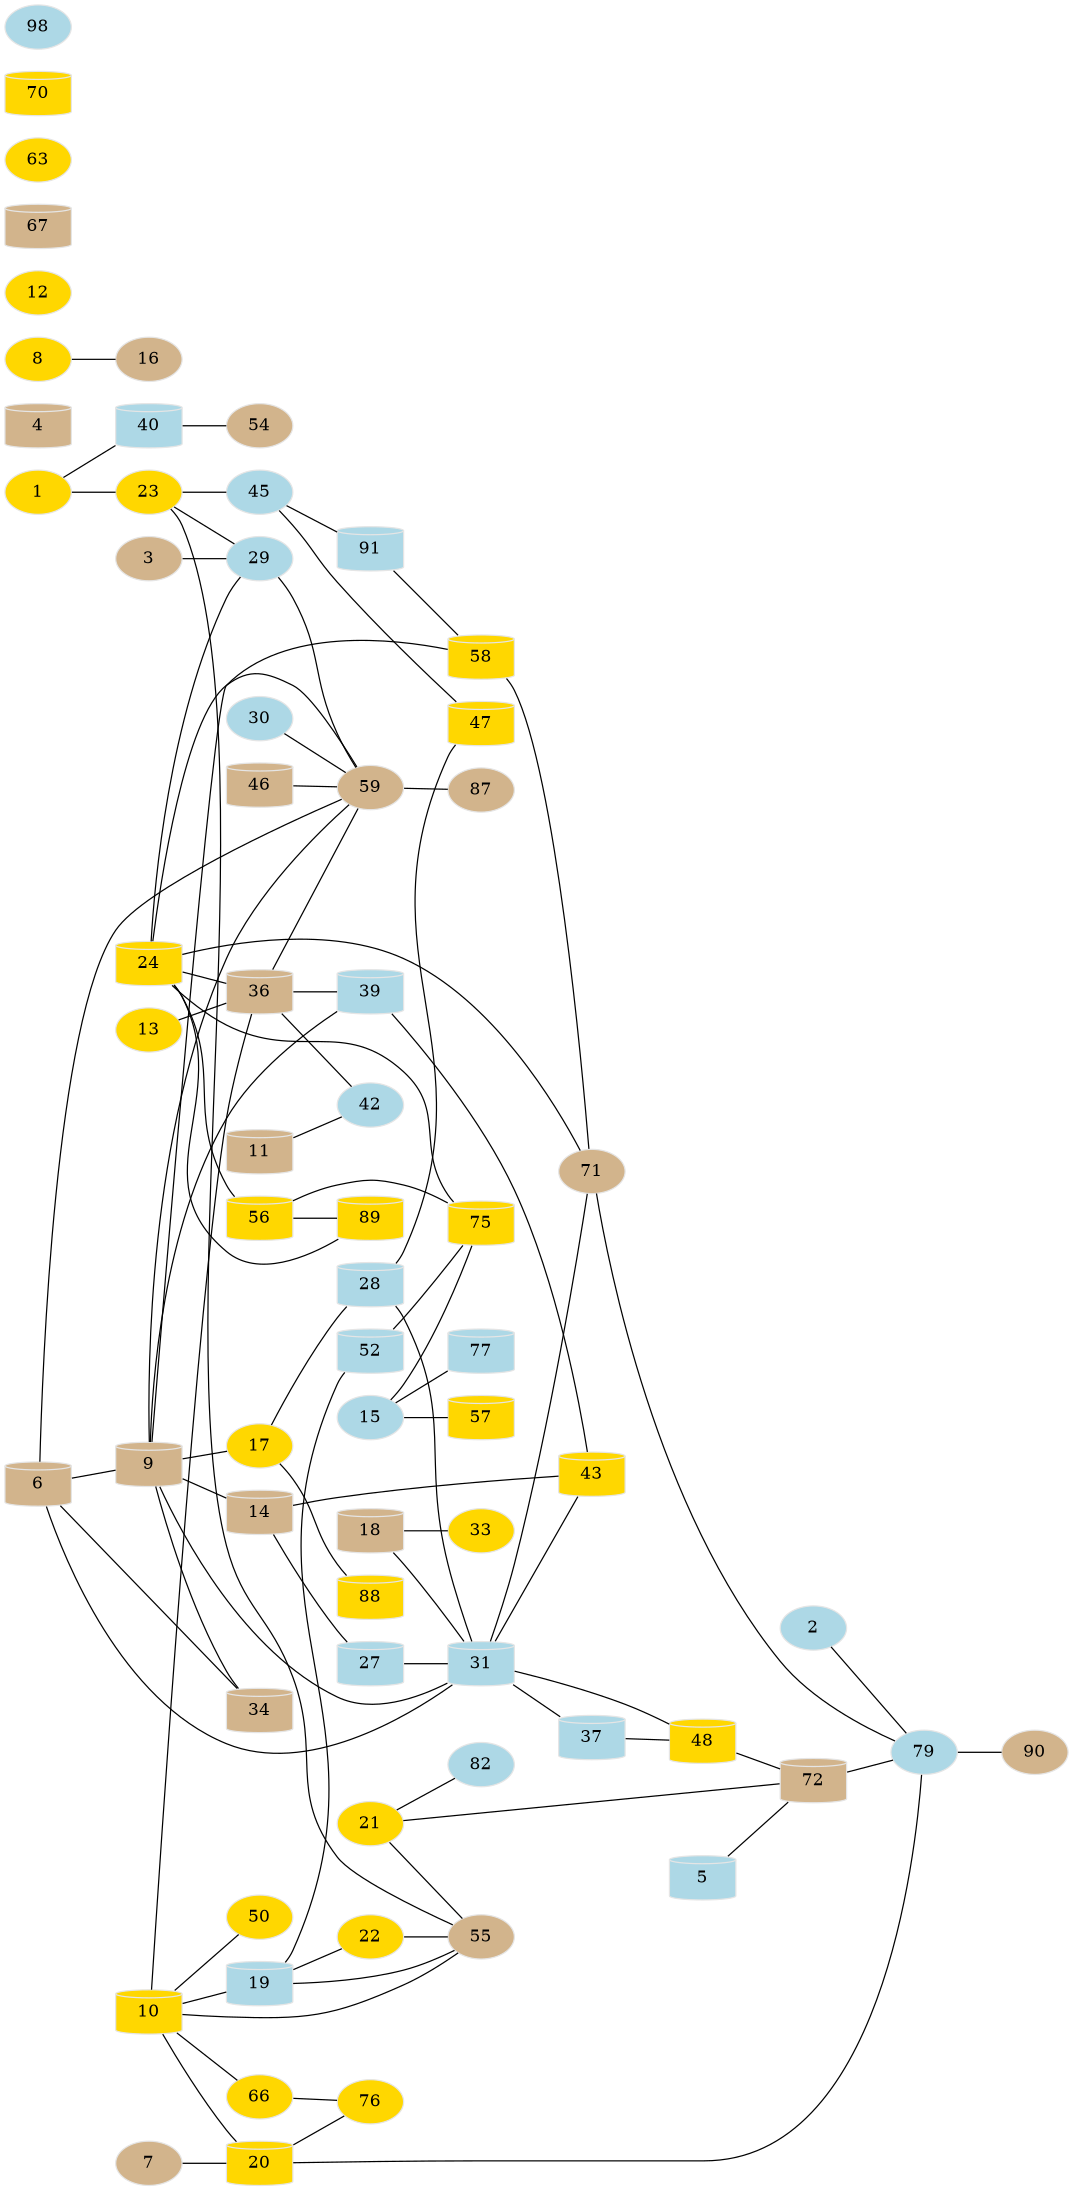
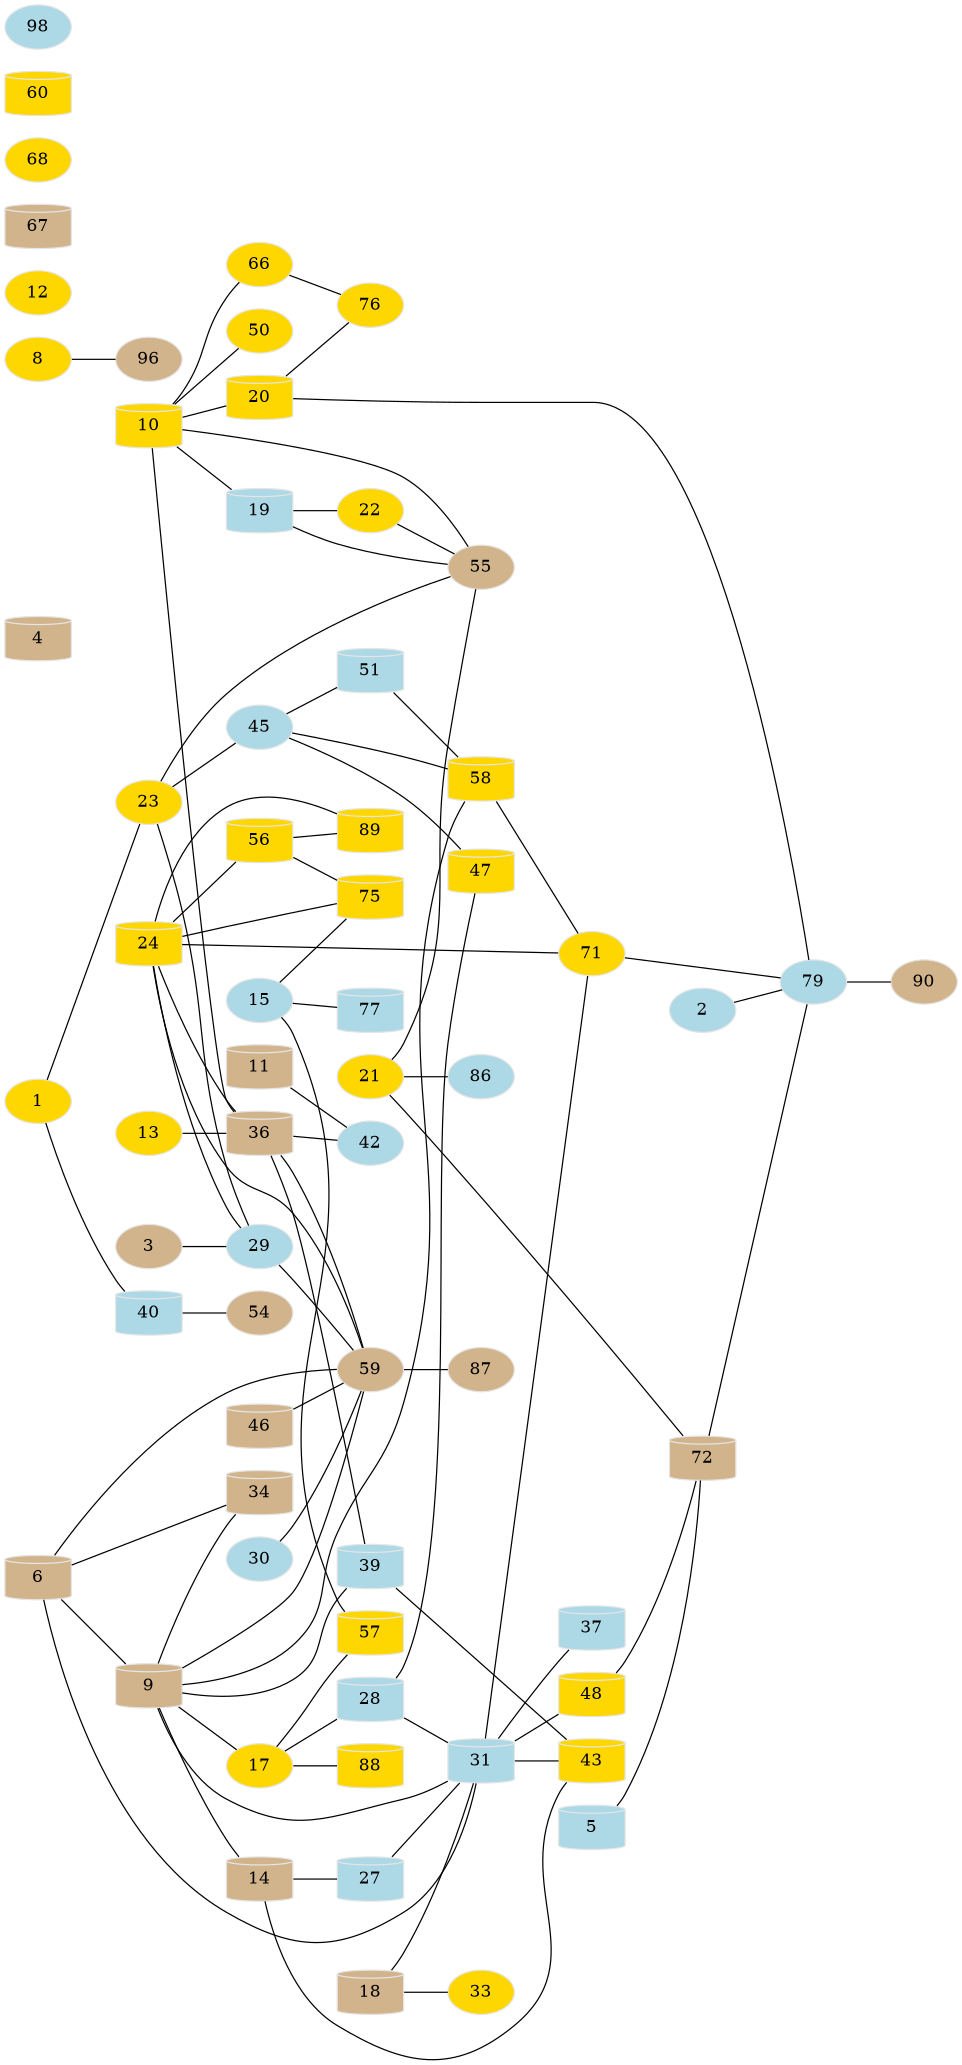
(38, 94) -> (38, 94)
(38, 160) -> (38, 160)
(149, 359) -> (149, 359)
(370, 549) -> (370, 671)
none -> (370, 749)
(592, 1171) -> (592, 954)
(370, 1351) -> none
none -> (312, 1700)
(647, 1739) -> none
(481, 1765) -> (481, 1077)
(149, 2163) -> none
